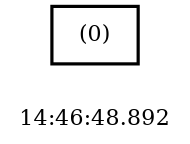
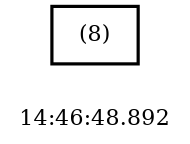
(95, 35) -> (95, 35)
